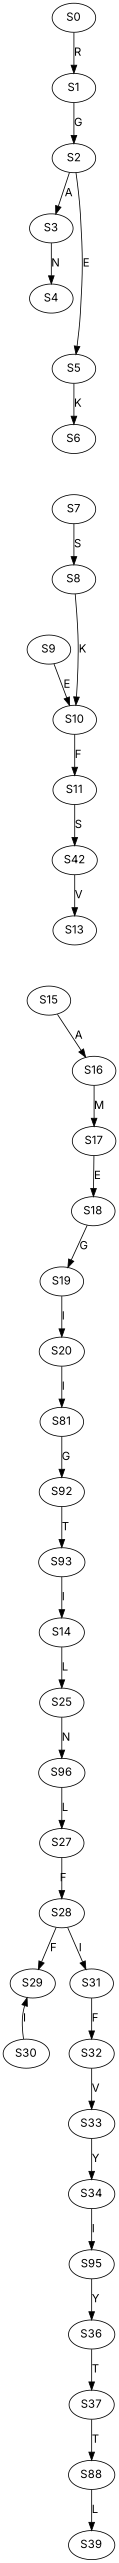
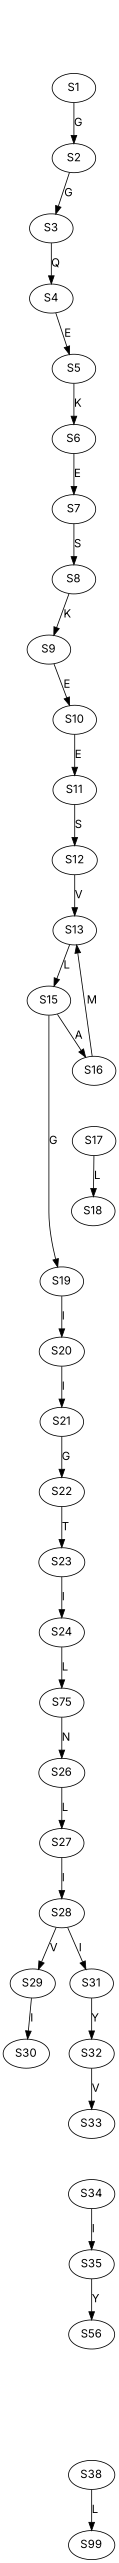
(74, 18) -> none
(69, 193) -> (69, 193)
(82, 259) -> (61, 330)
(56, 263) -> (56, 263)
none -> (74, 470)
(78, 645) -> (63, 611)
(78, 755) -> (78, 755)
(75, 860) -> (75, 860)
none -> (63, 962)
(94, 1102) -> (85, 1005)
(98, 1176) -> (98, 1176)
(79, 1243) -> (49, 1137)
(62, 1422) -> (62, 1422)
(62, 1492) -> (62, 1492)
(62, 1562) -> (62, 1562)
(62, 1632) -> (62, 1632)
(62, 1703) -> (62, 1703)
(62, 1773) -> (62, 1773)
(63, 1878) -> (63, 1878)
(54, 1948) -> (54, 1948)
(95, 2019) -> (95, 2019)
(22, 2022) -> (30, 2015)
(92, 2155) -> none
(92, 2264) -> (92, 2264)
(92, 2334) -> (92, 2334)
(92, 2405) -> none
(92, 2475) -> (92, 2475)
(92, 2545) -> (92, 2545)
